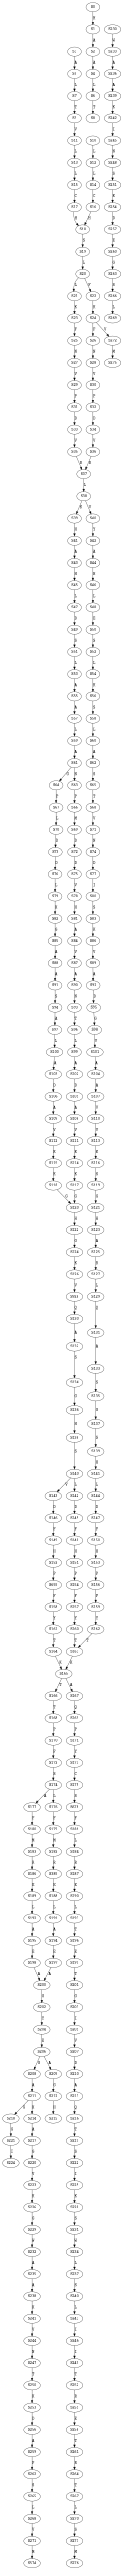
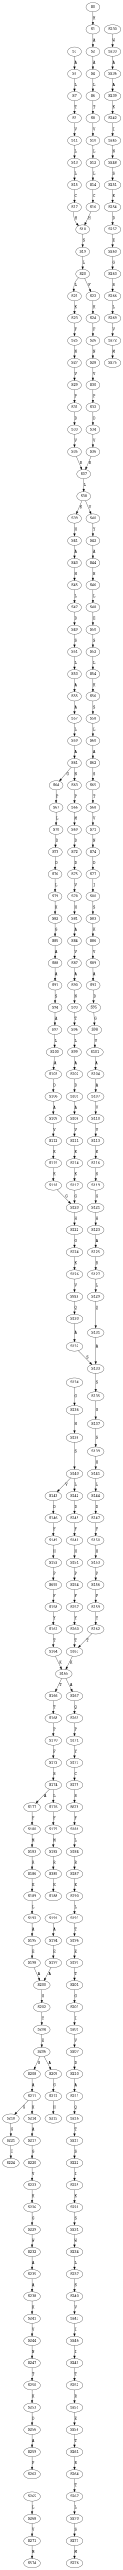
none -> (93, 128)
(102, 329) -> (113, 328)
(74, 1363) -> (84, 1357)
(53, 1906) -> none
(76, 2308) -> (76, 2308)
(32, 2484) -> none
